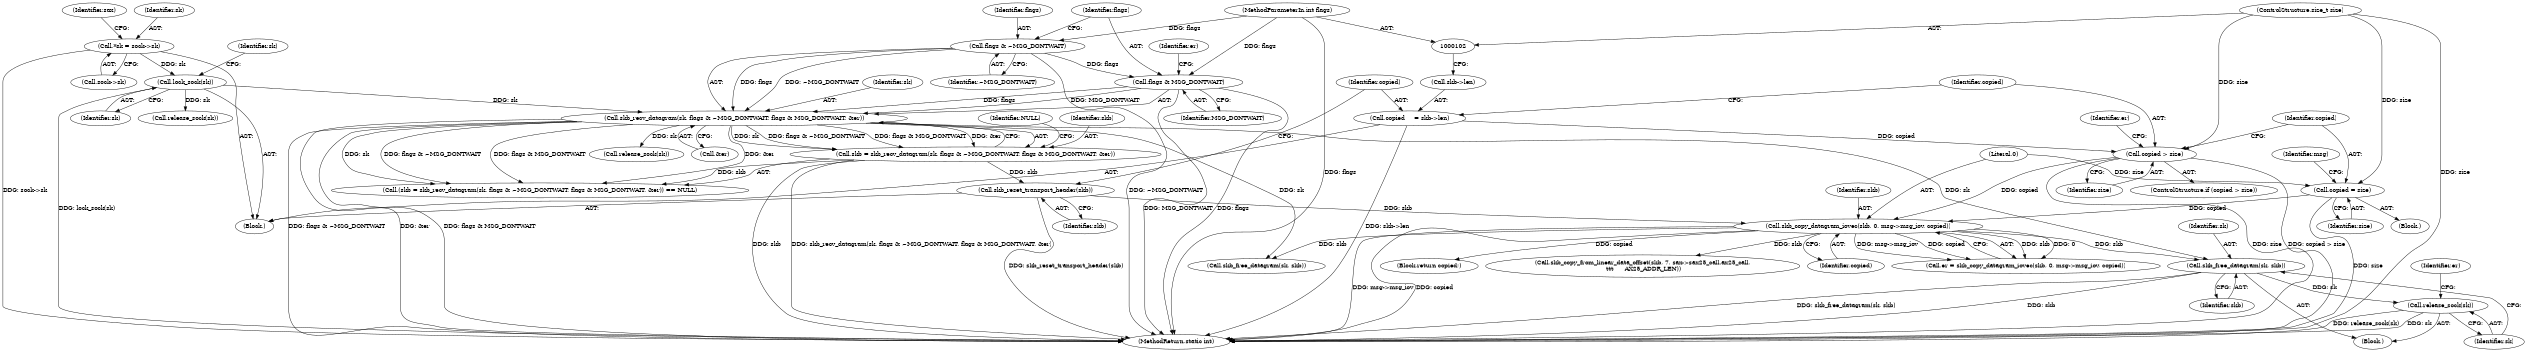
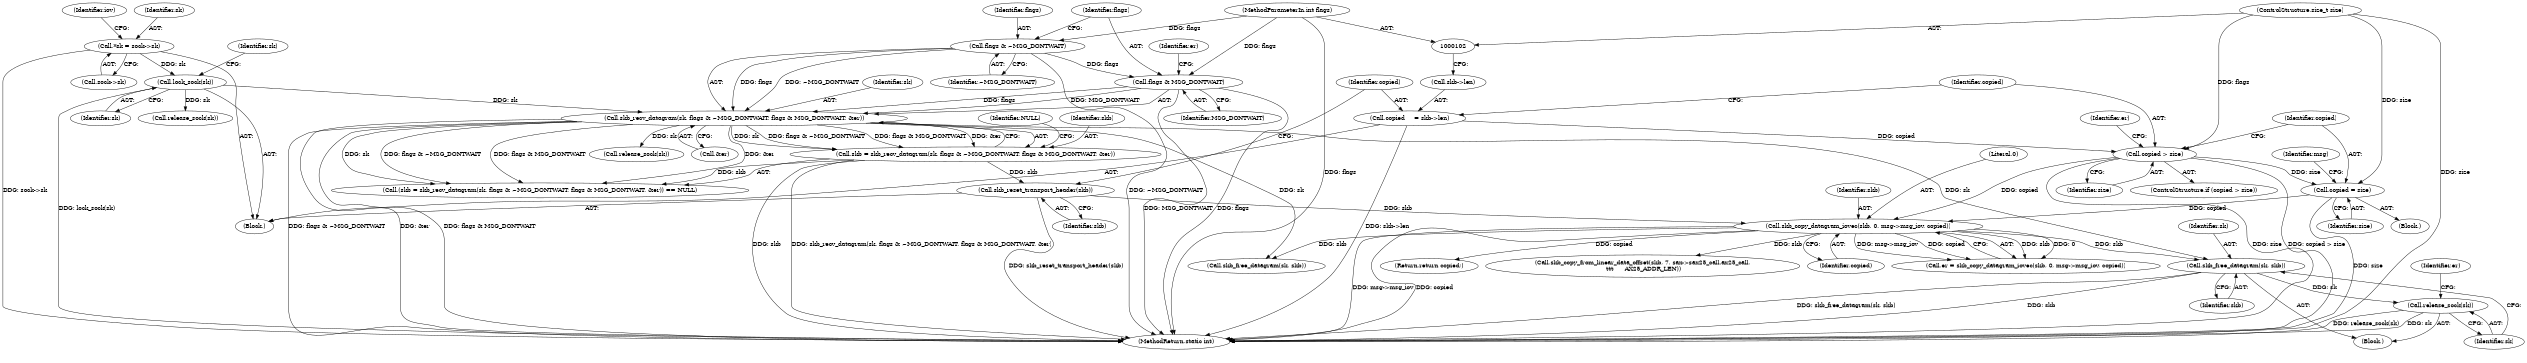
(94, 10) -> (94, 10)
(2234, 82) -> (2234, 82)
(2164, 180) -> (2255, 163)
(1429, 266) -> (1429, 266)
